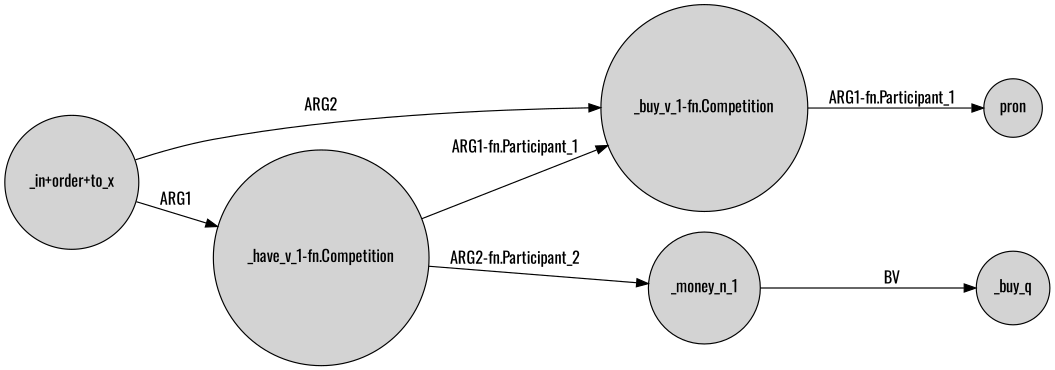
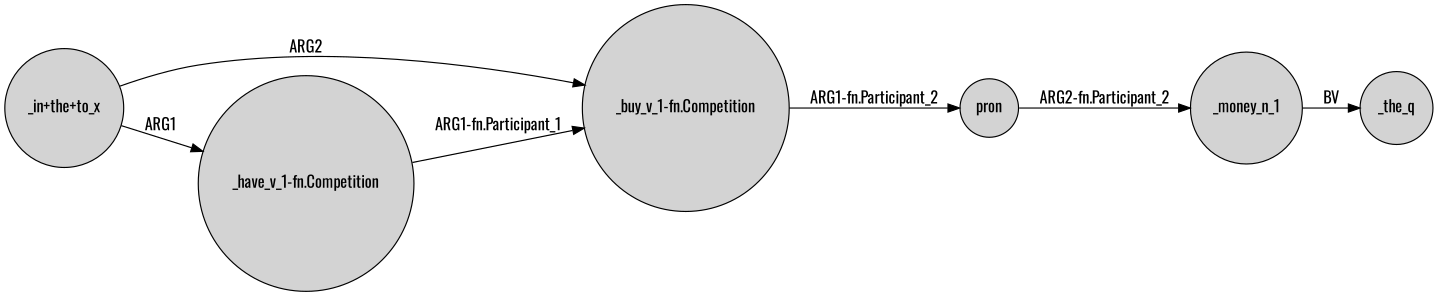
(892, 99) -> (875, 99)
(72, 182) -> (64, 108)
(533, 274) -> (1099, 108)
(1013, 288) -> (1396, 108)
